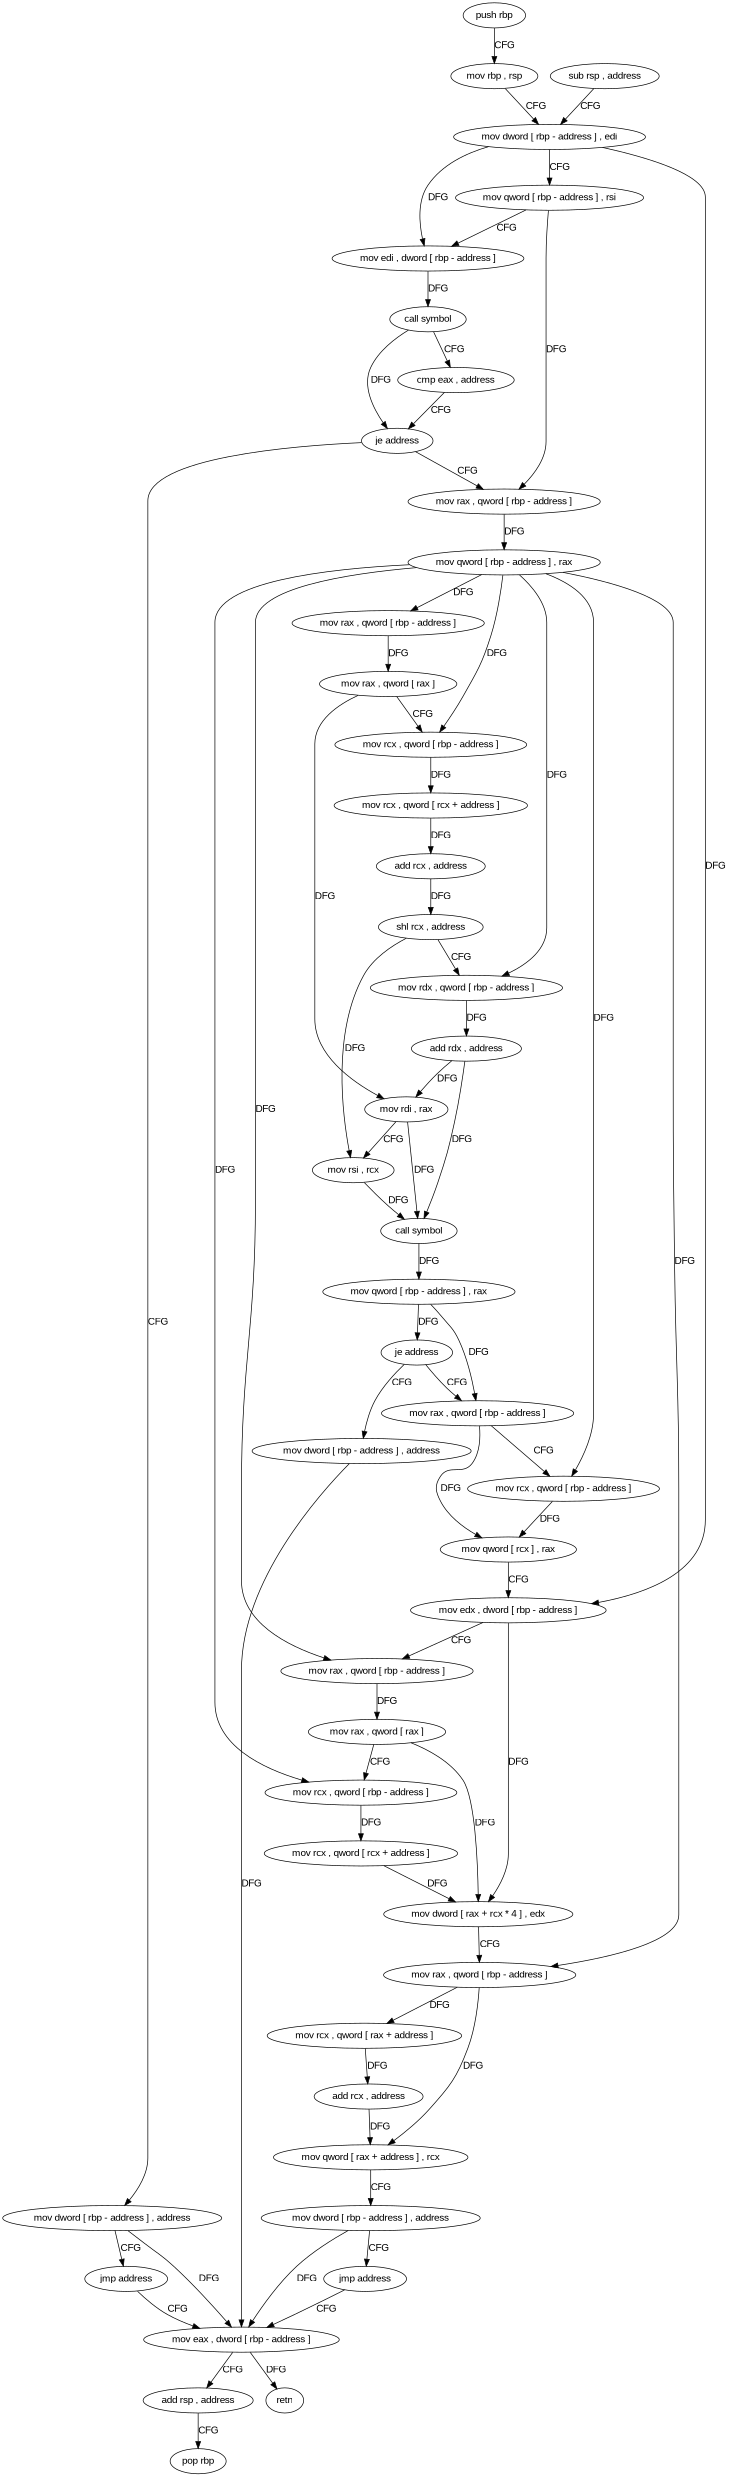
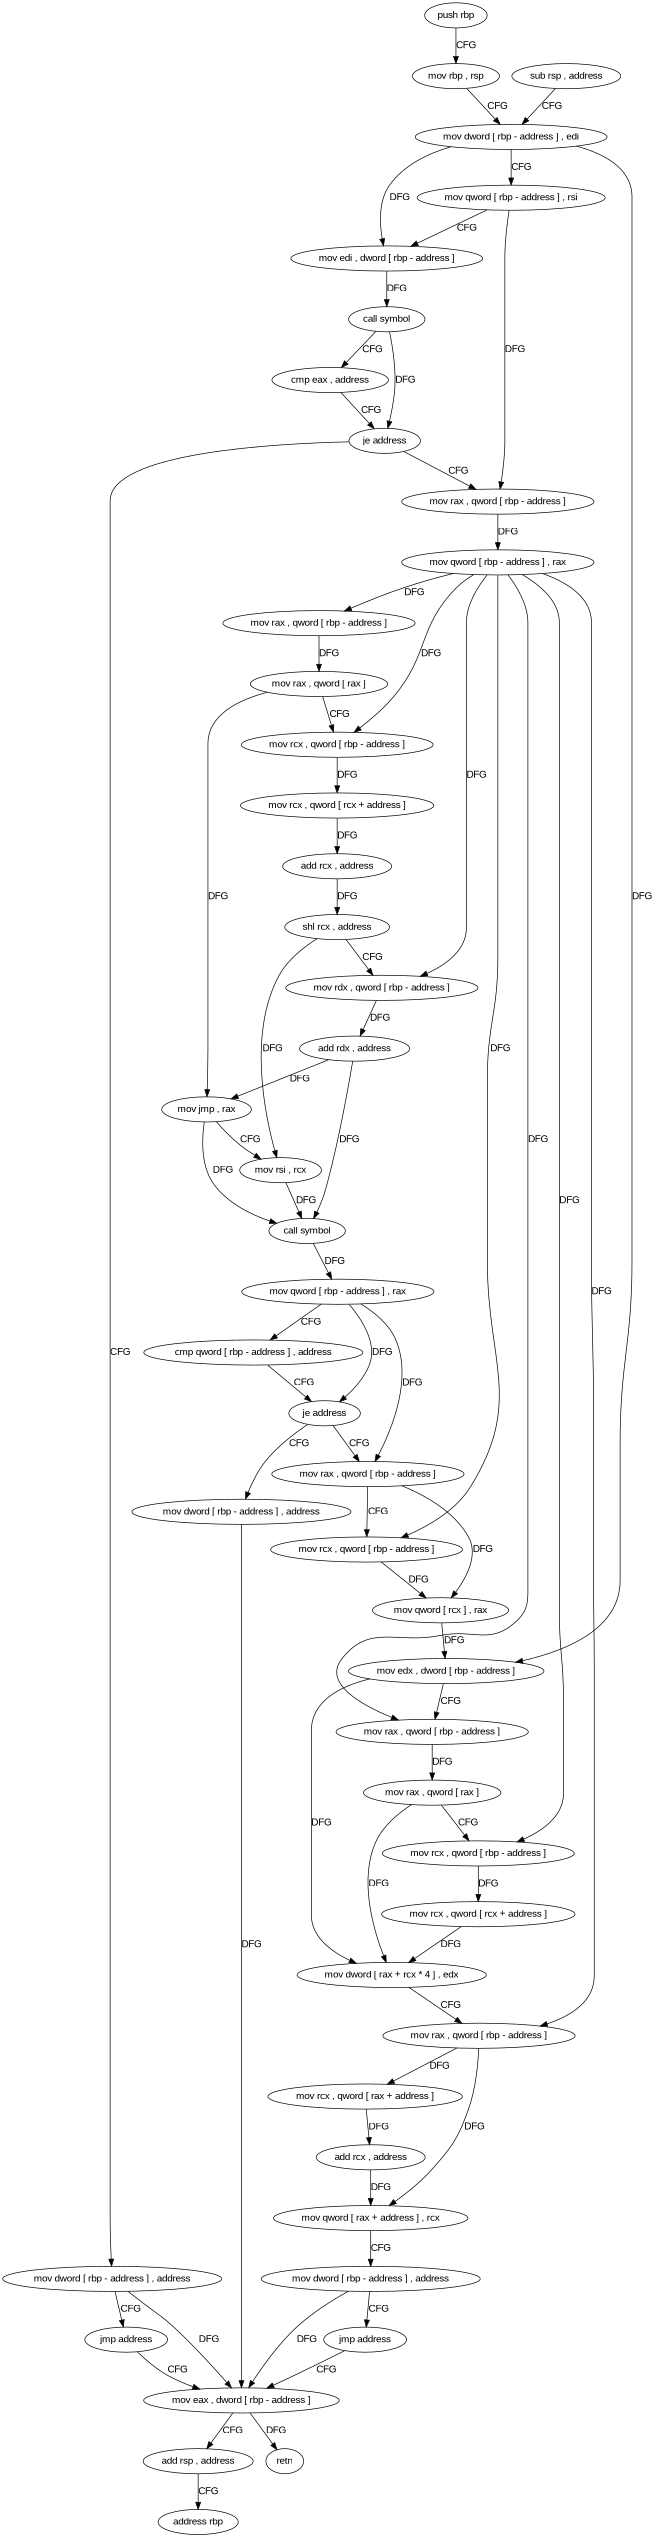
(406, 1109) -> (207, 1109)
none -> (253, 1353)
(519, 1580) -> (455, 1641)
(198, 2461) -> (198, 2522)
